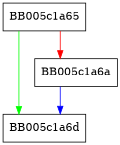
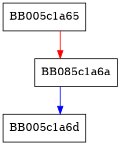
(19, 69) -> none
(76, 73) -> (76, 73)
